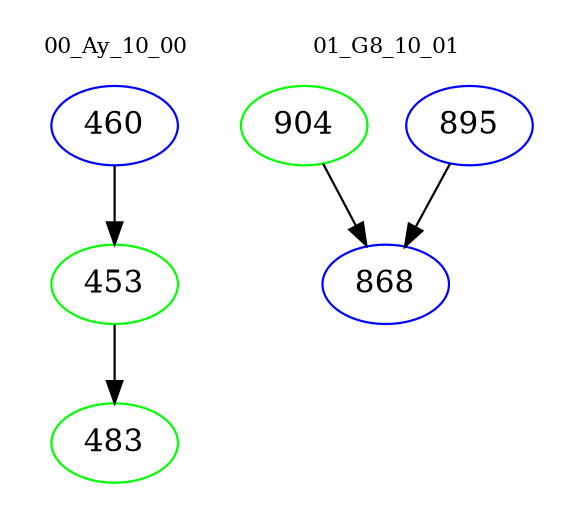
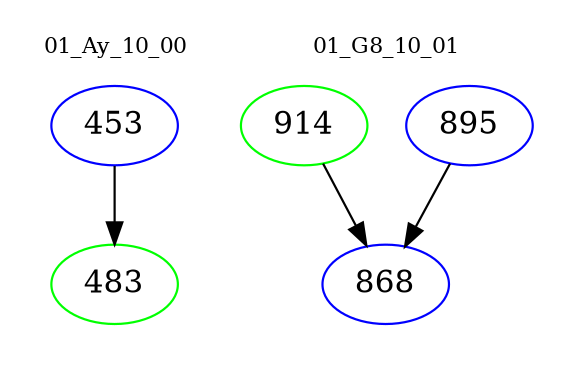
(116, 47) -> (116, 47)
(115, 126) -> none
(304, 126) -> (304, 126)
(115, 284) -> (115, 126)
